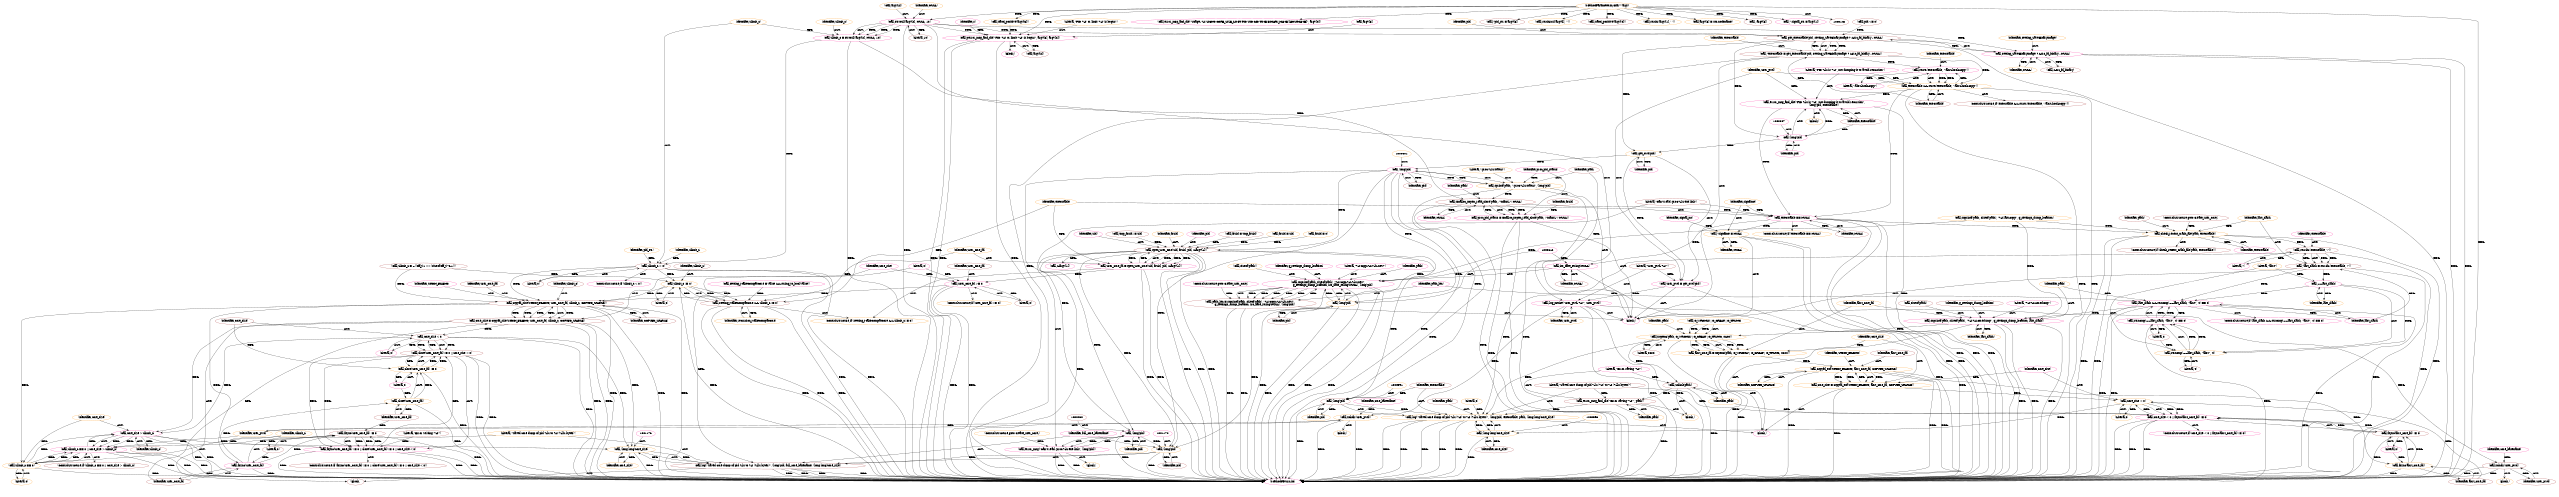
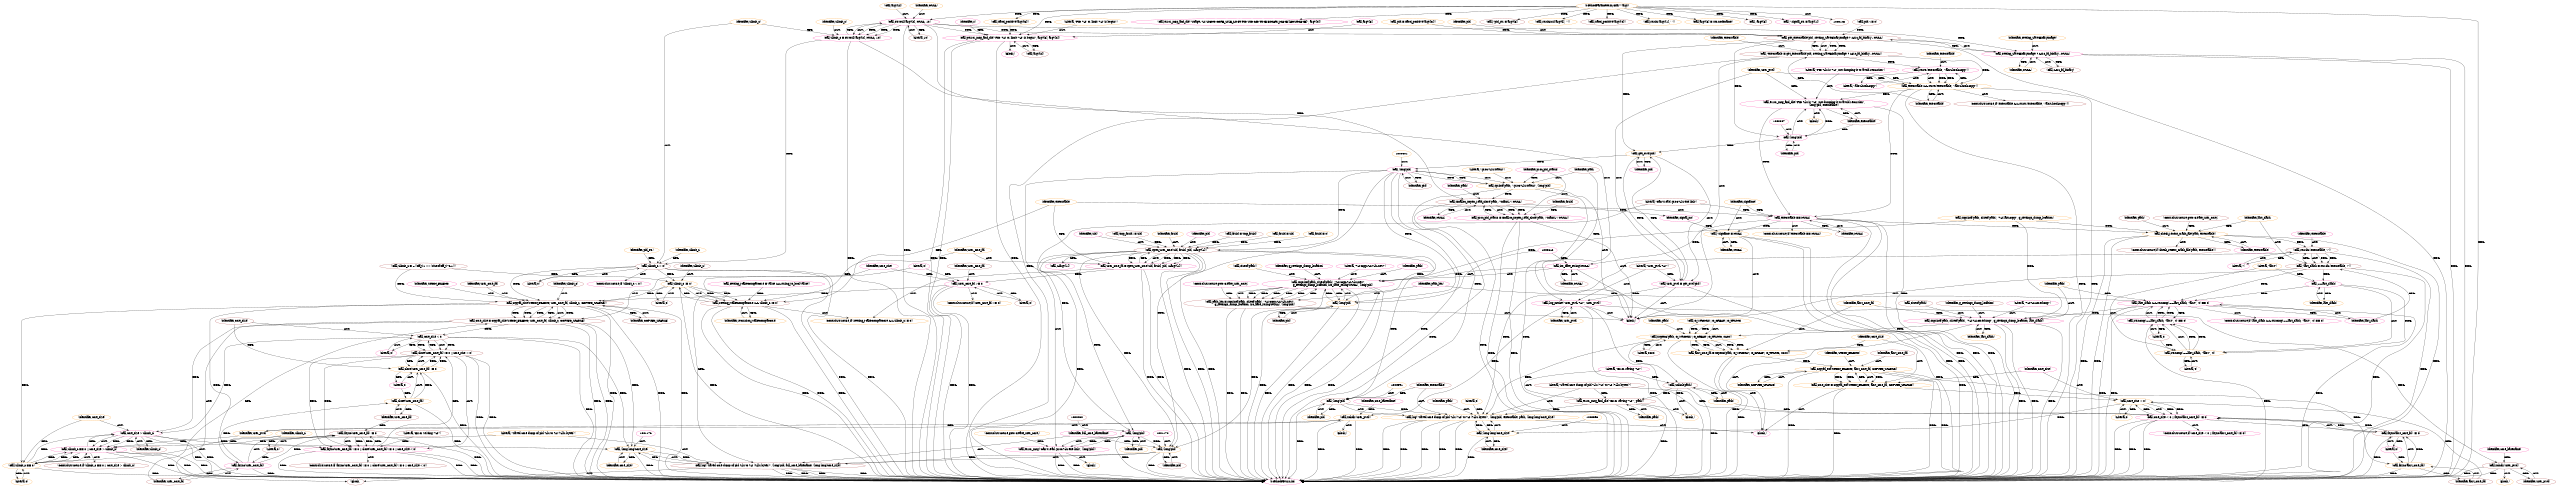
none -> (1413, 22)
none -> (860, 25)
(1647, 207) -> (1600, 210)
none -> (1646, 216)
(1216, 242) -> (1216, 242)
